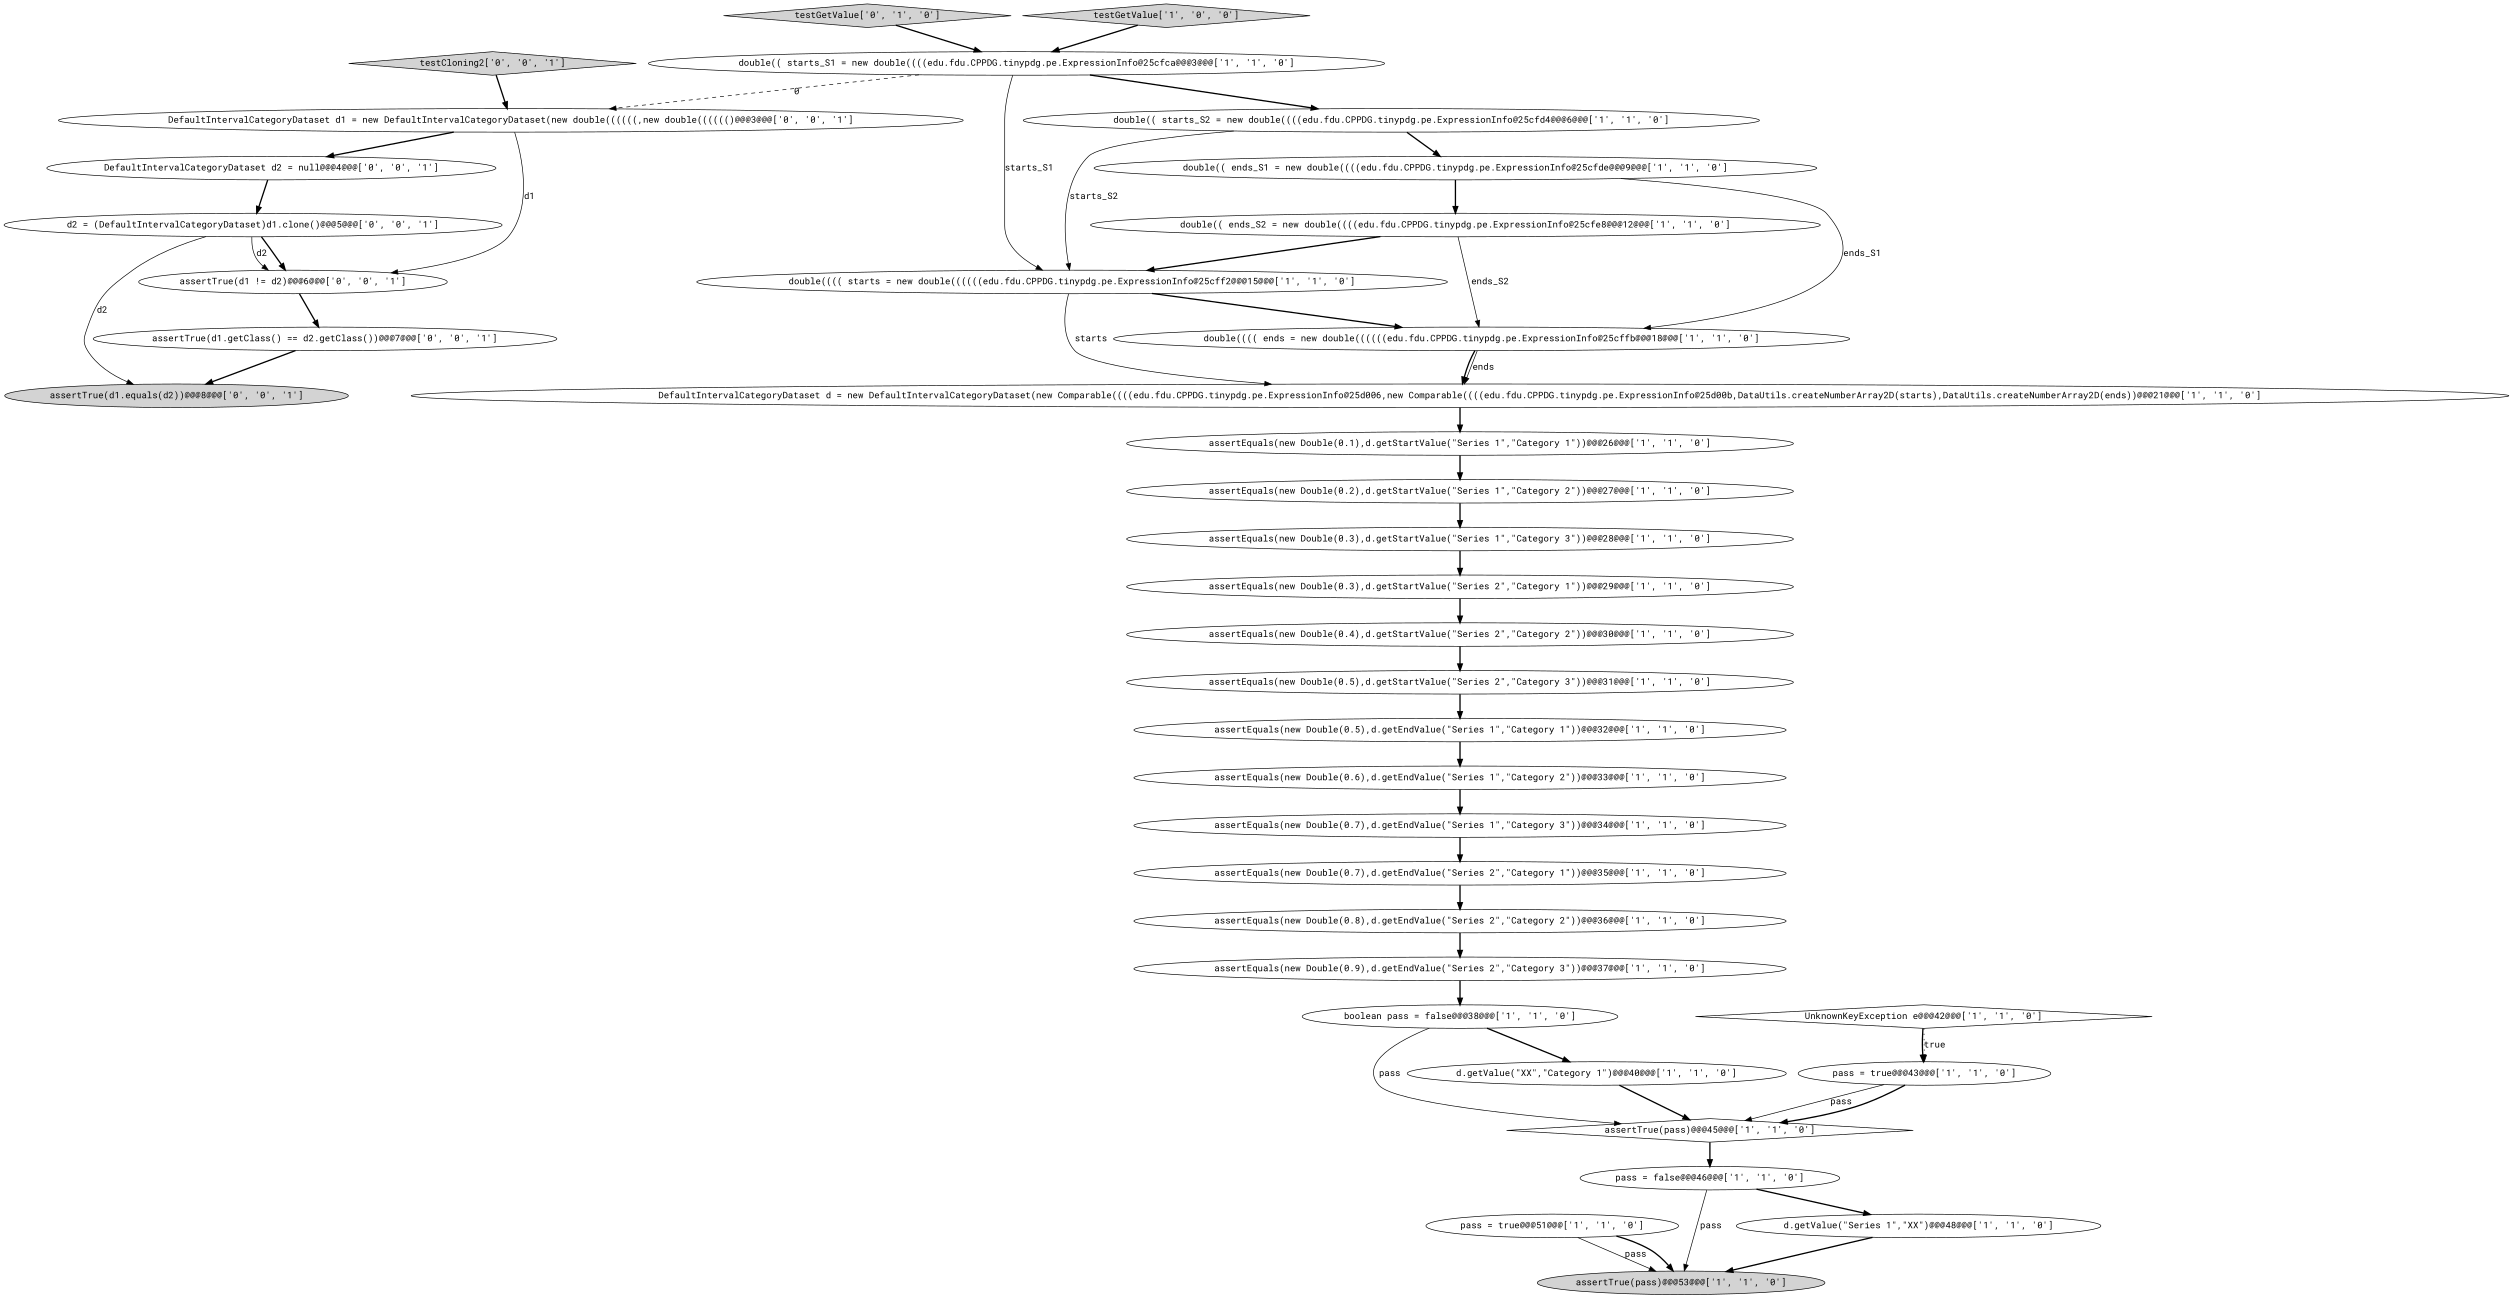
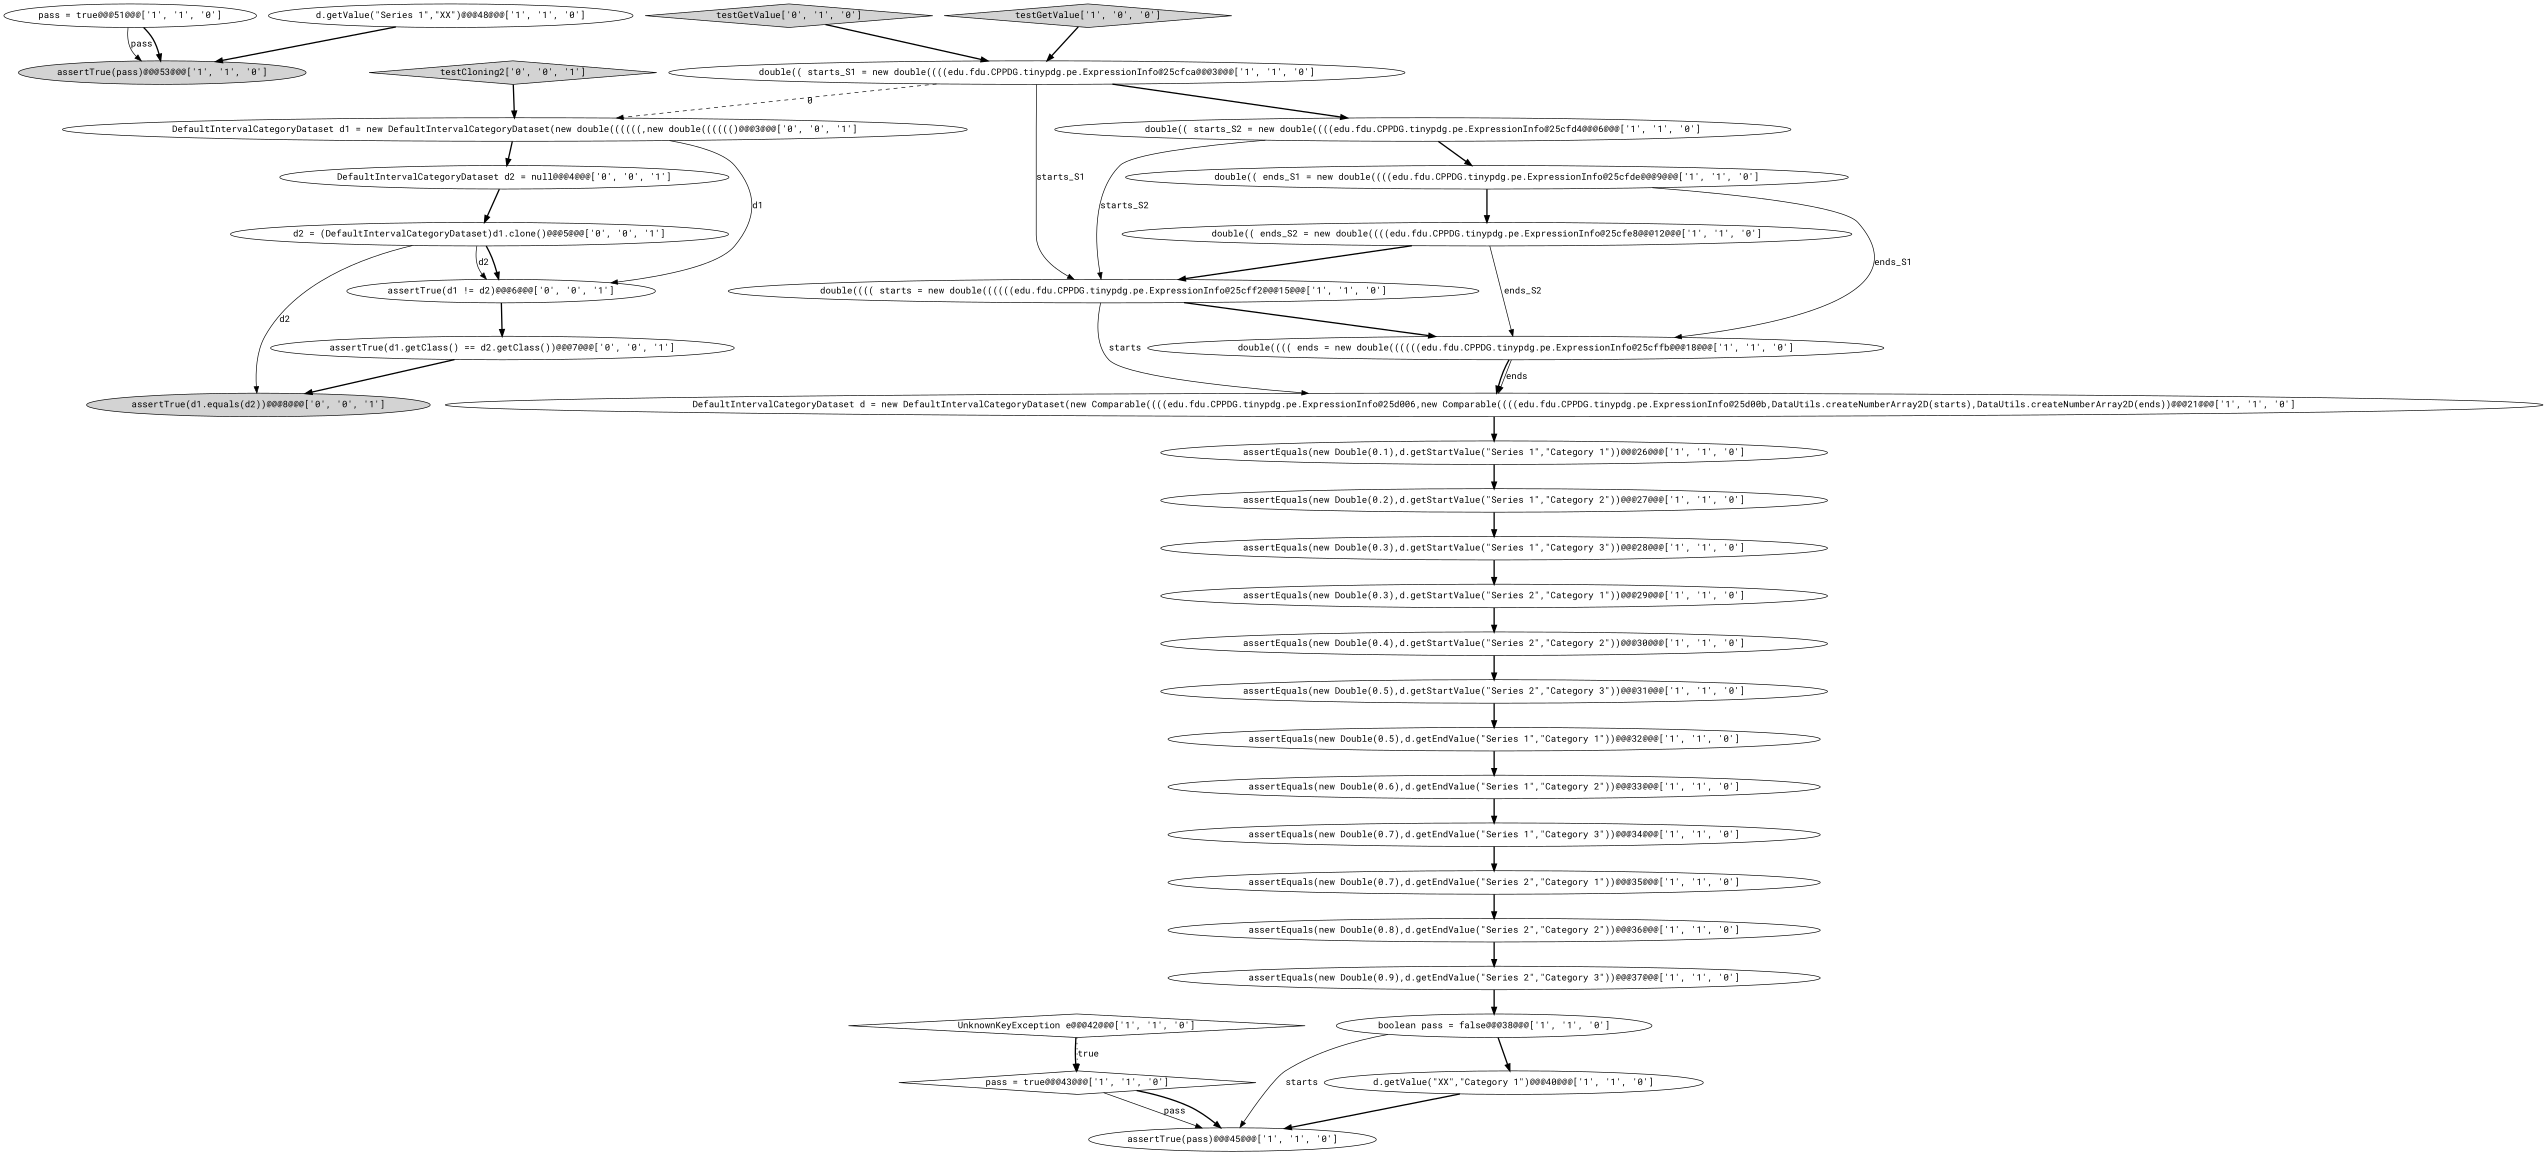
(1390, 1073) -> (1302, 1083)
(1924, 1073) -> (1077, 1083)
(1710, 1130) -> (1232, 1140)
(1710, 1178) -> none
